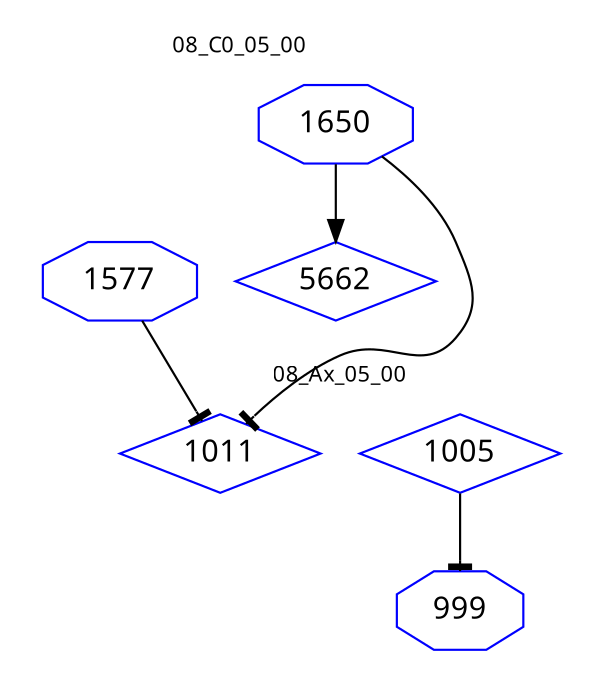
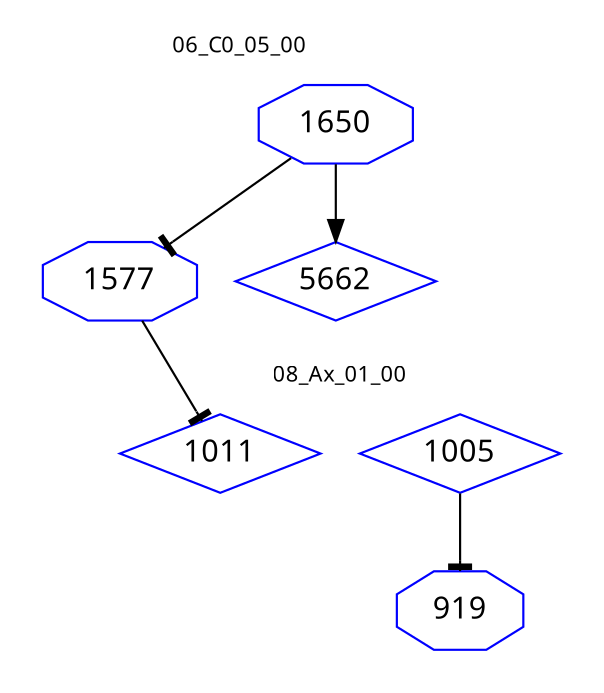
(240, 47) -> (240, 47)
(470, 314) -> (232, 200)
(340, 376) -> (340, 376)
(460, 611) -> (460, 611)
